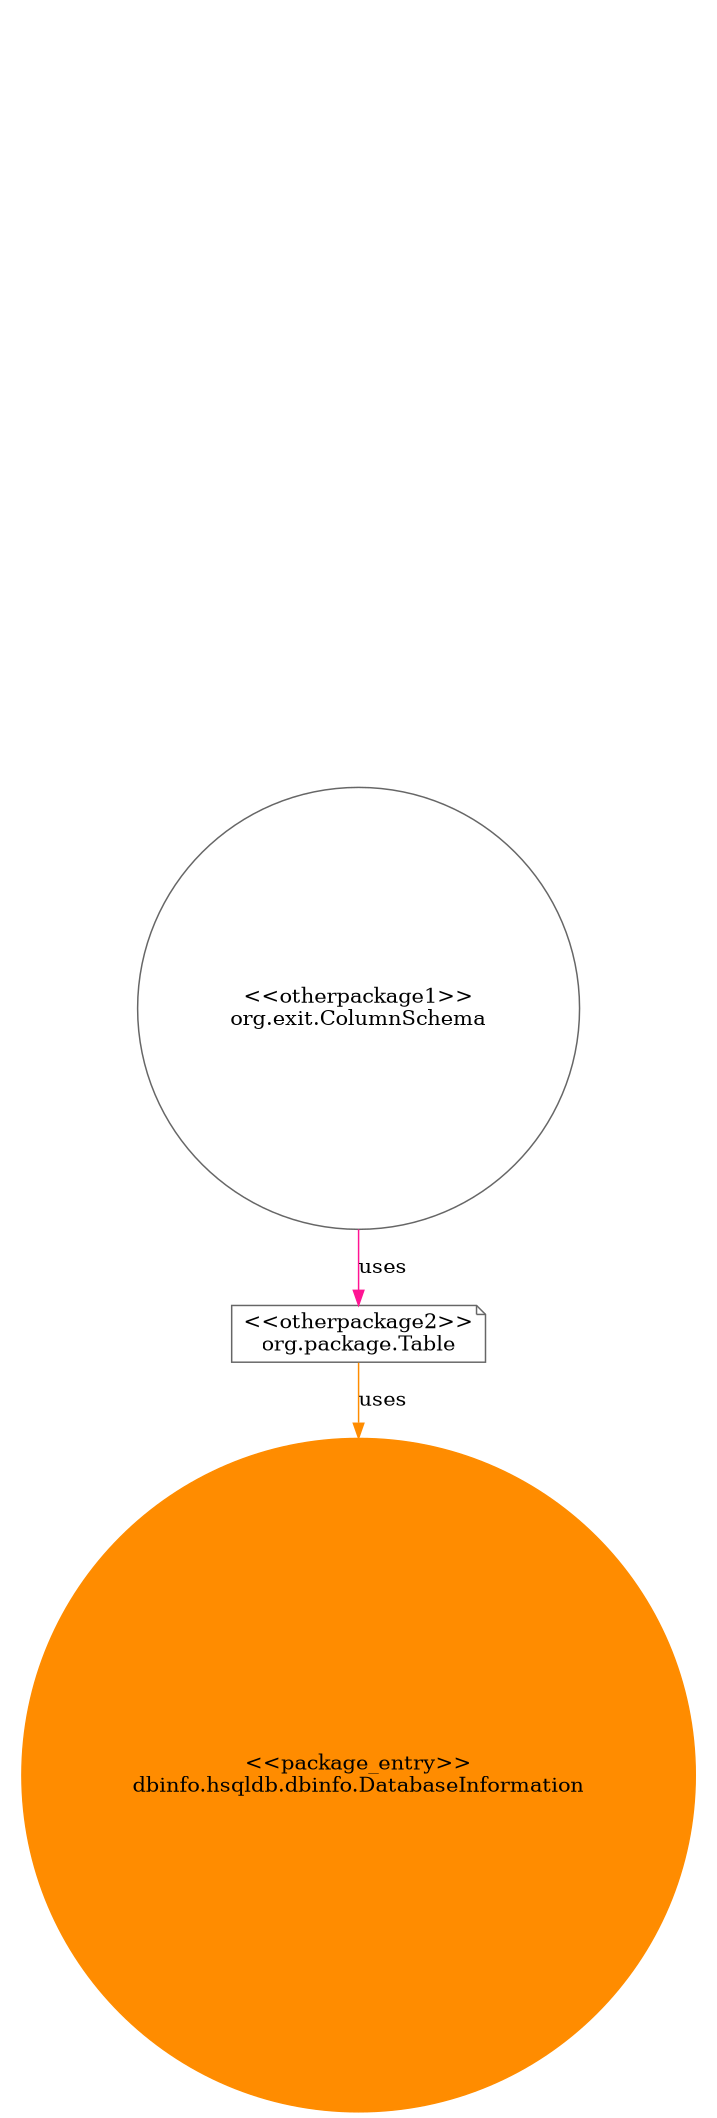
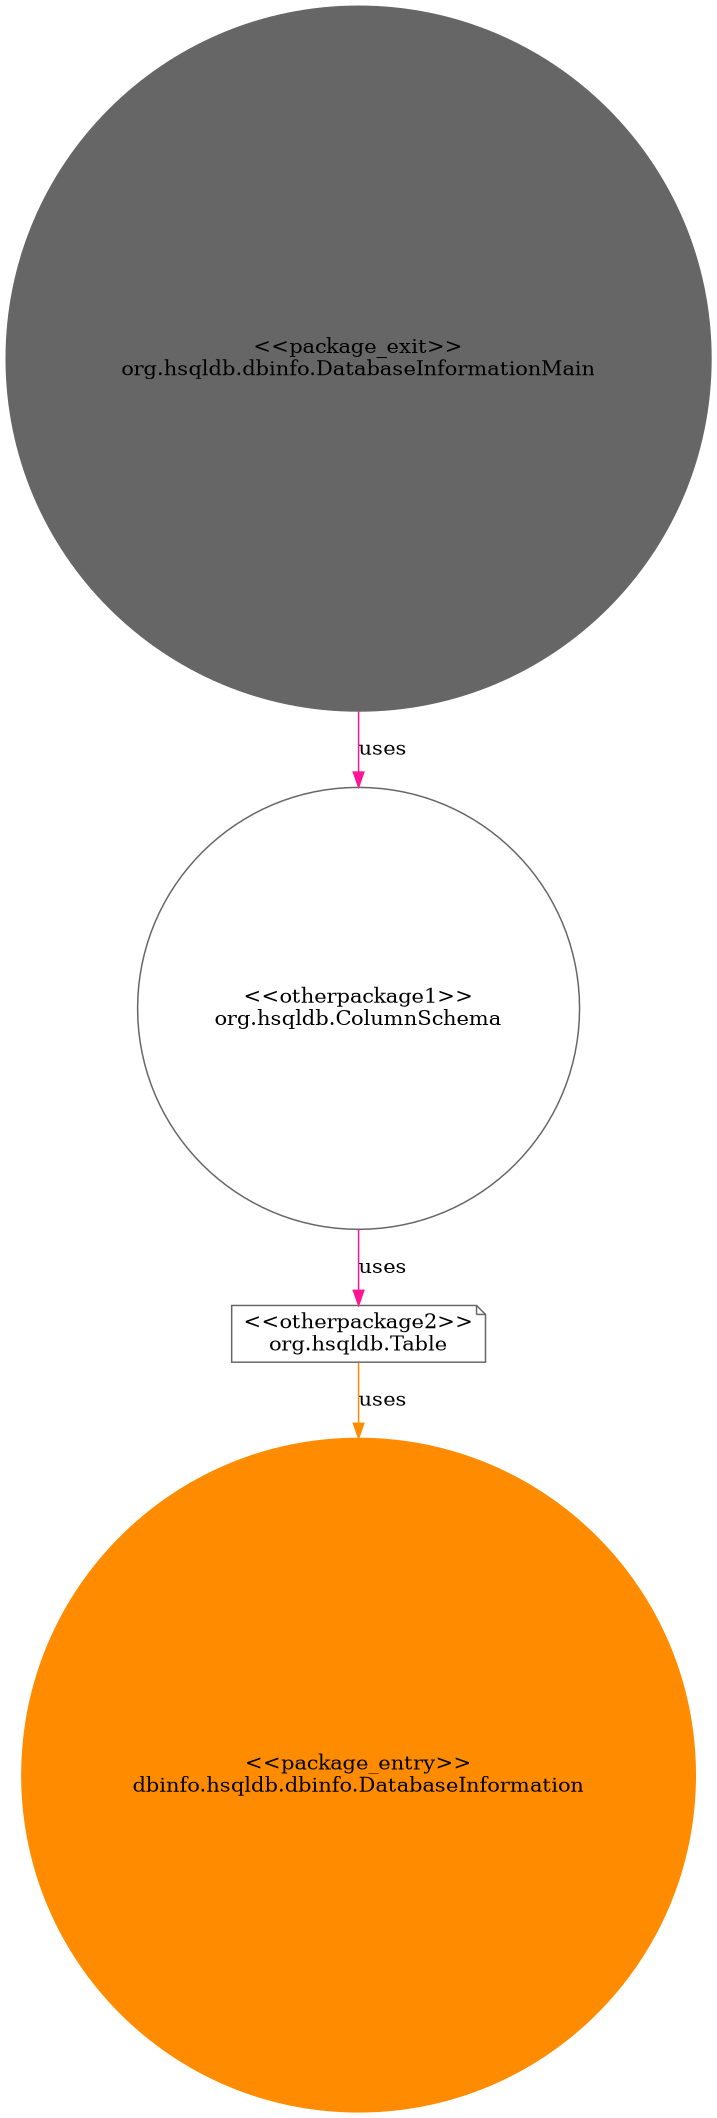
none -> (359, 359)
(359, 1008) -> (359, 1008)
(359, 1334) -> (359, 1334)
